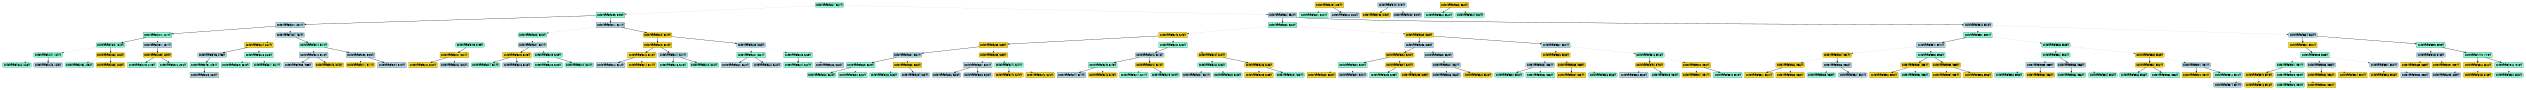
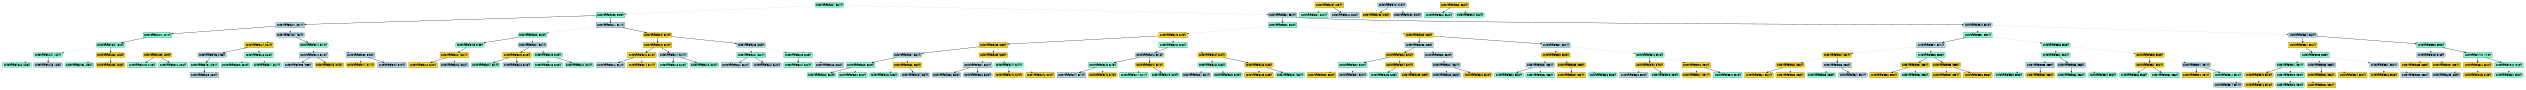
none -> (502, 40)
(157, 45) -> none
(336, 50) -> (336, 50)
(2297, 54) -> (2303, 60)
